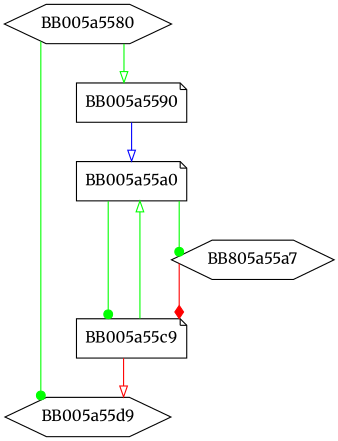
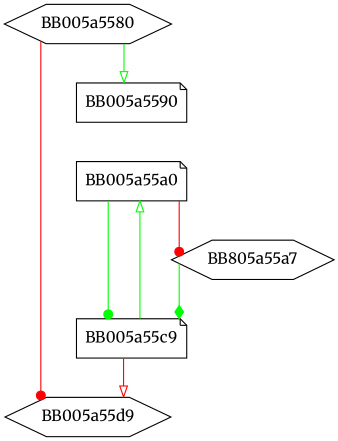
(132, 136) -> none
(41, 216) -> (41, 216)
(179, 224) -> (179, 224)
(179, 285) -> (179, 285)
